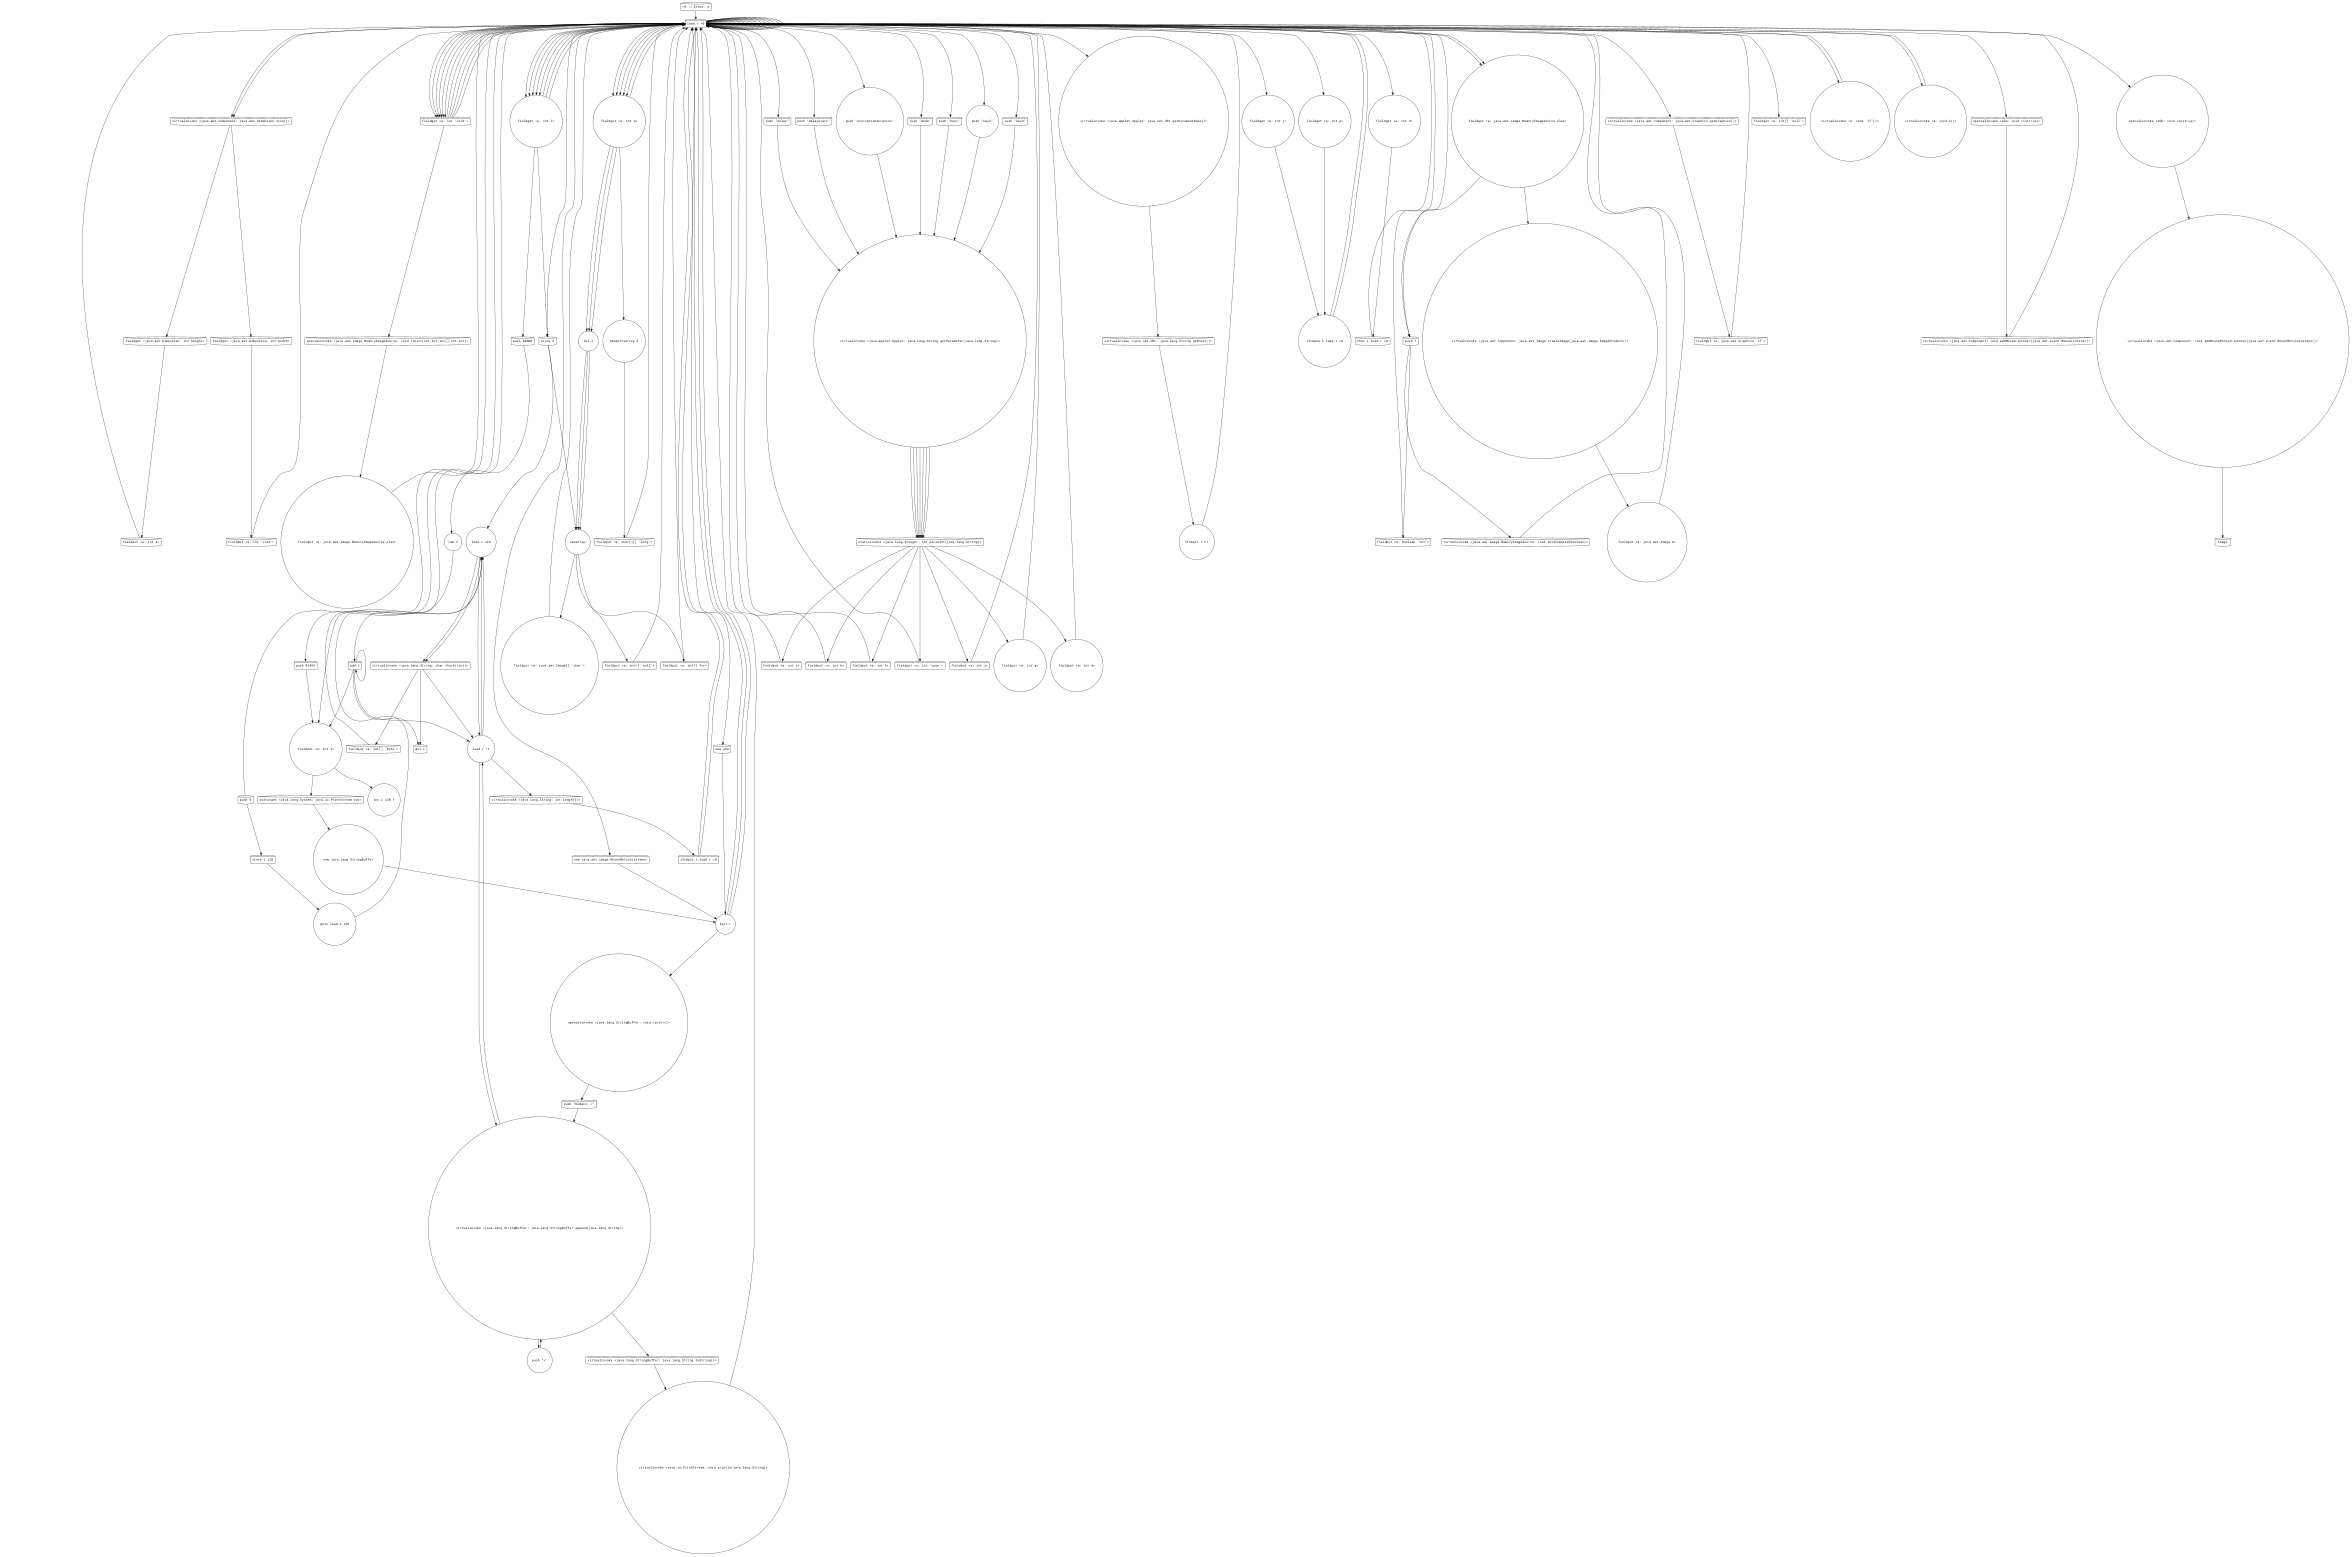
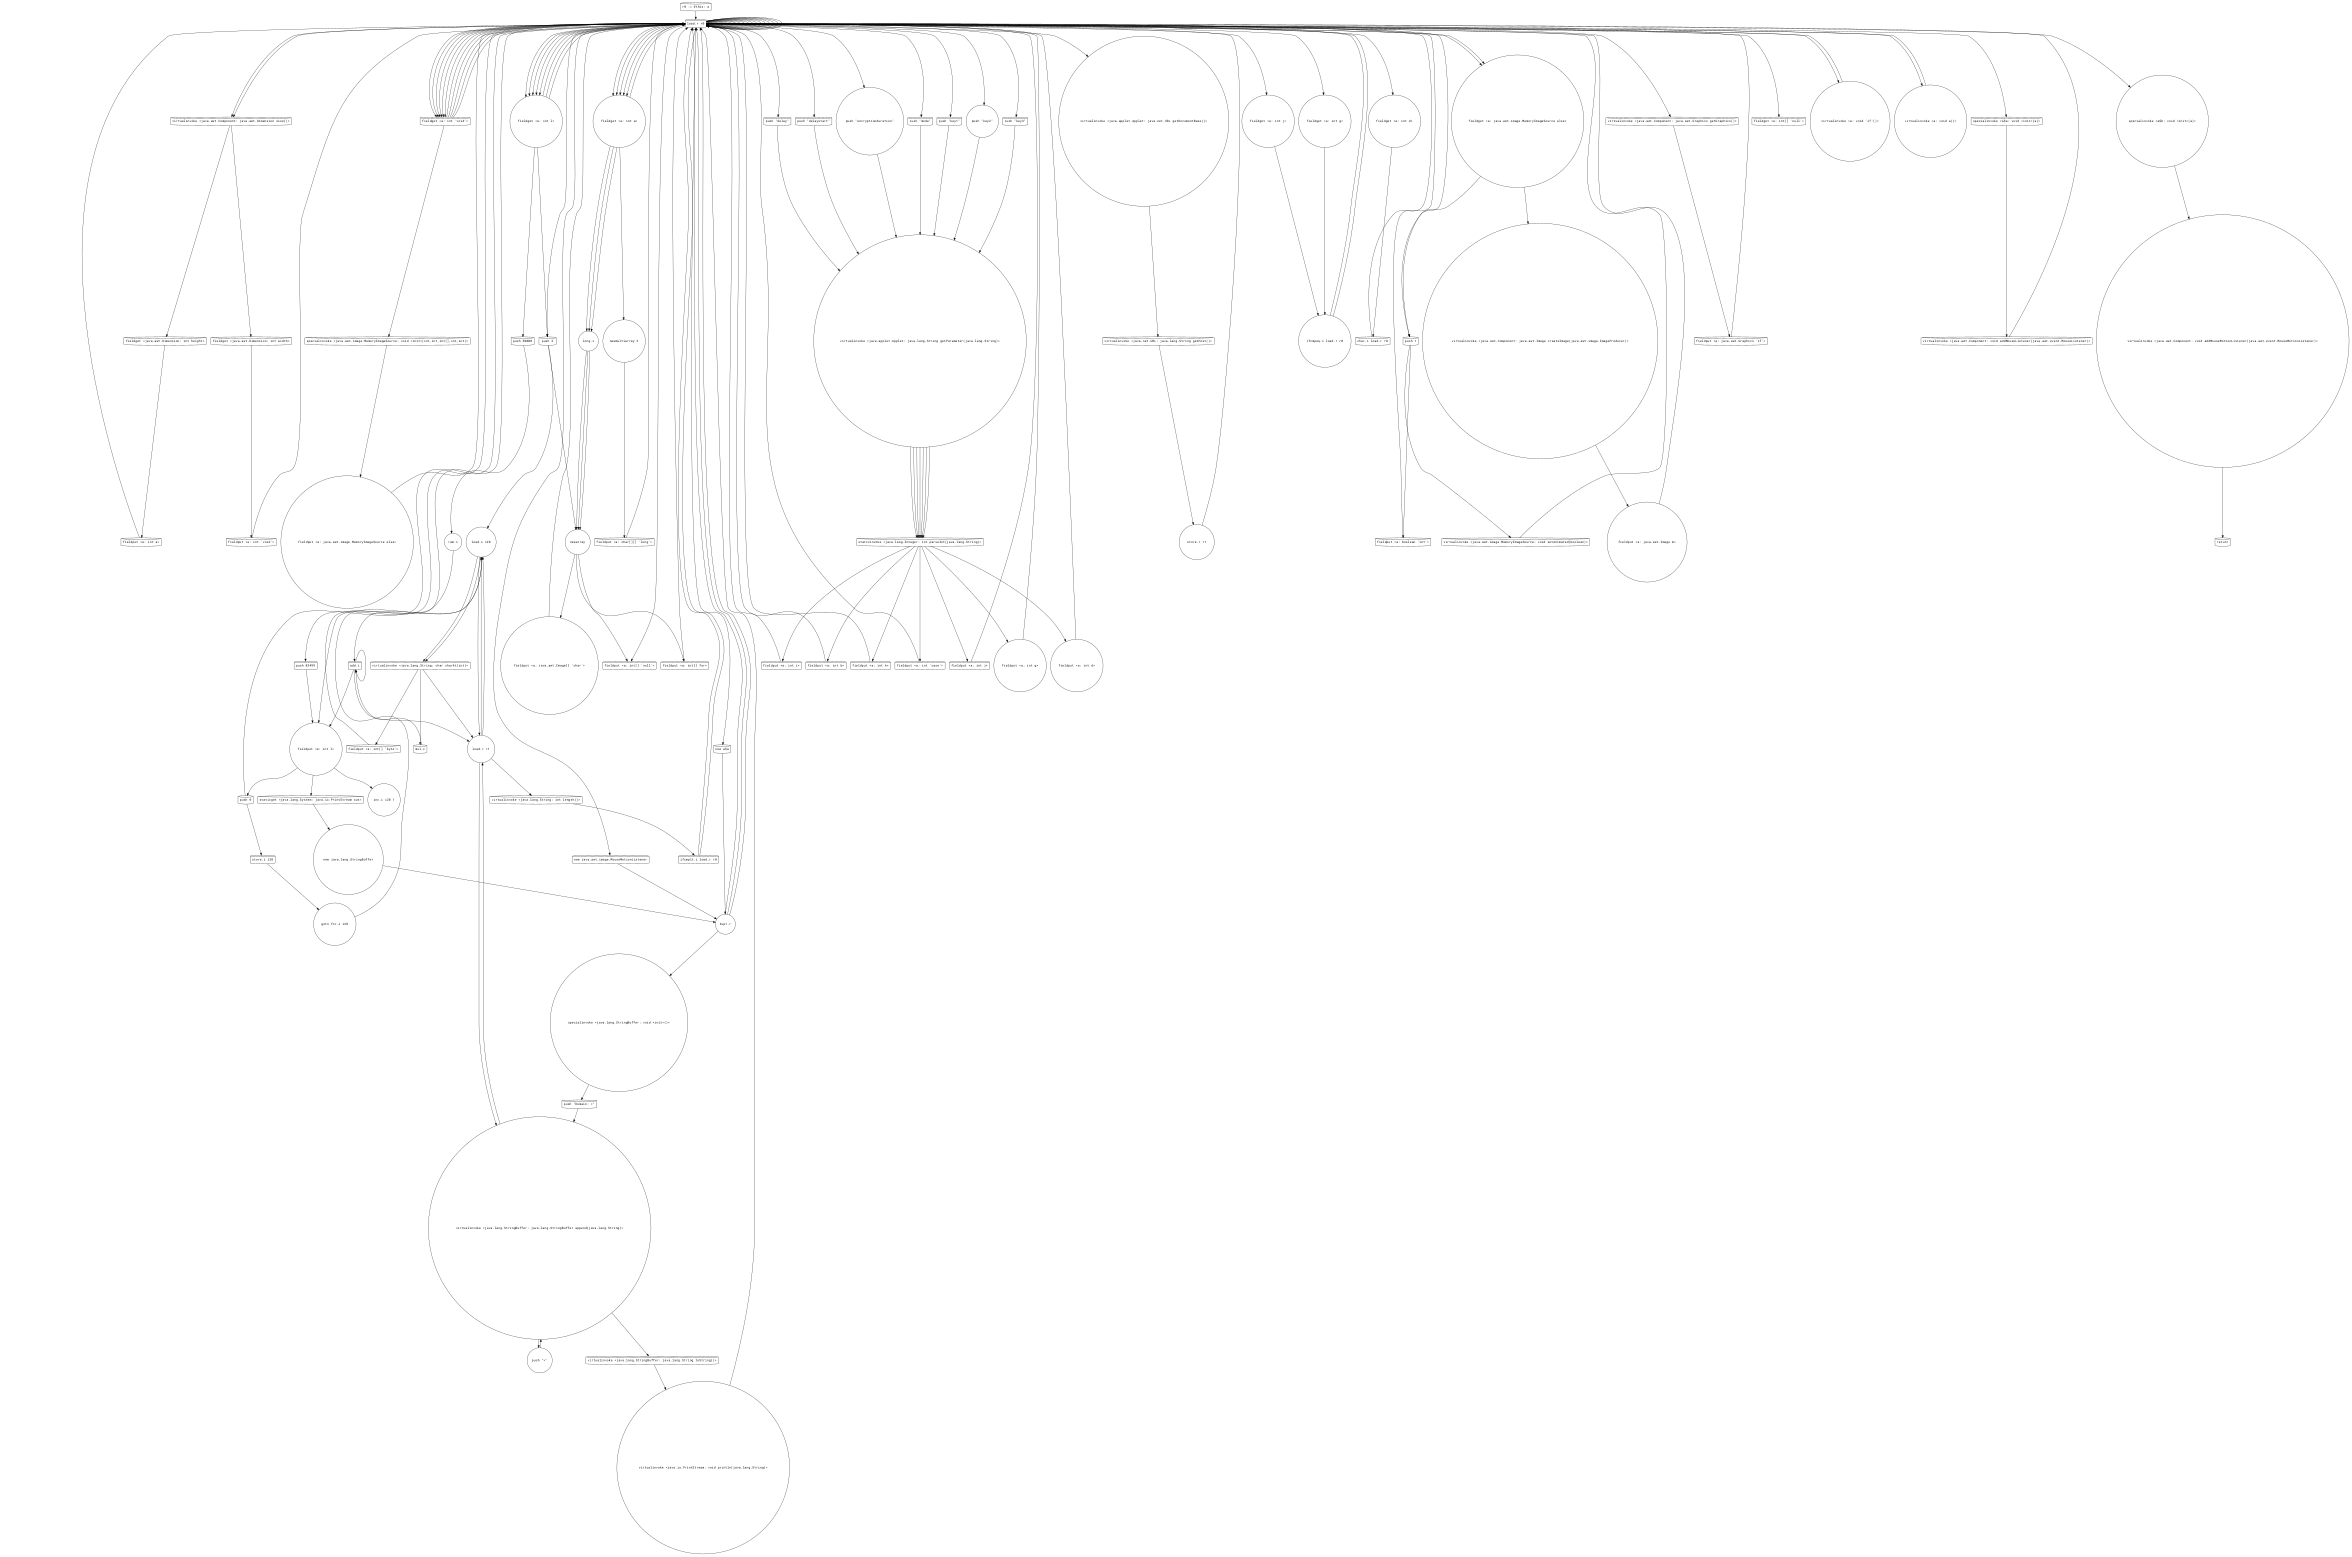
(548, 341) -> (548, 341)
(588, 341) -> (588, 341)
(663, 346) -> (658, 340)
(1197, 542) -> (1197, 542)
(2223, 542) -> (2223, 542)
(369, 717) -> (392, 719)
none -> (271, 779)
(335, 924) -> (335, 924)
